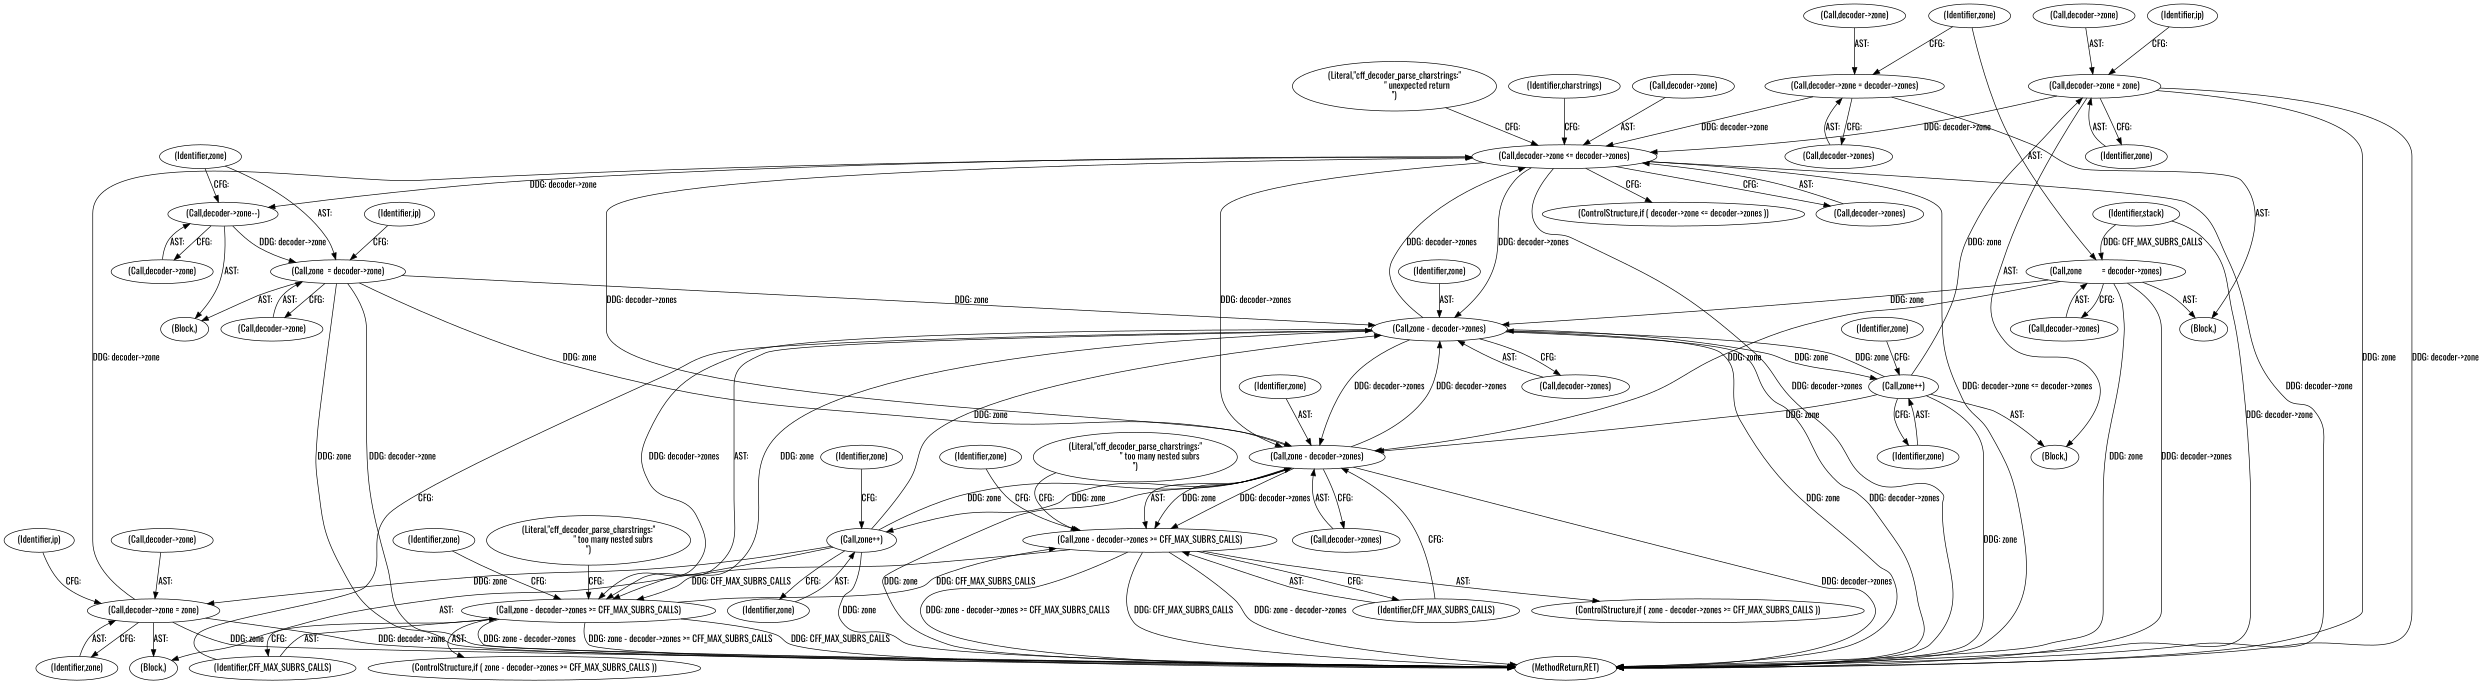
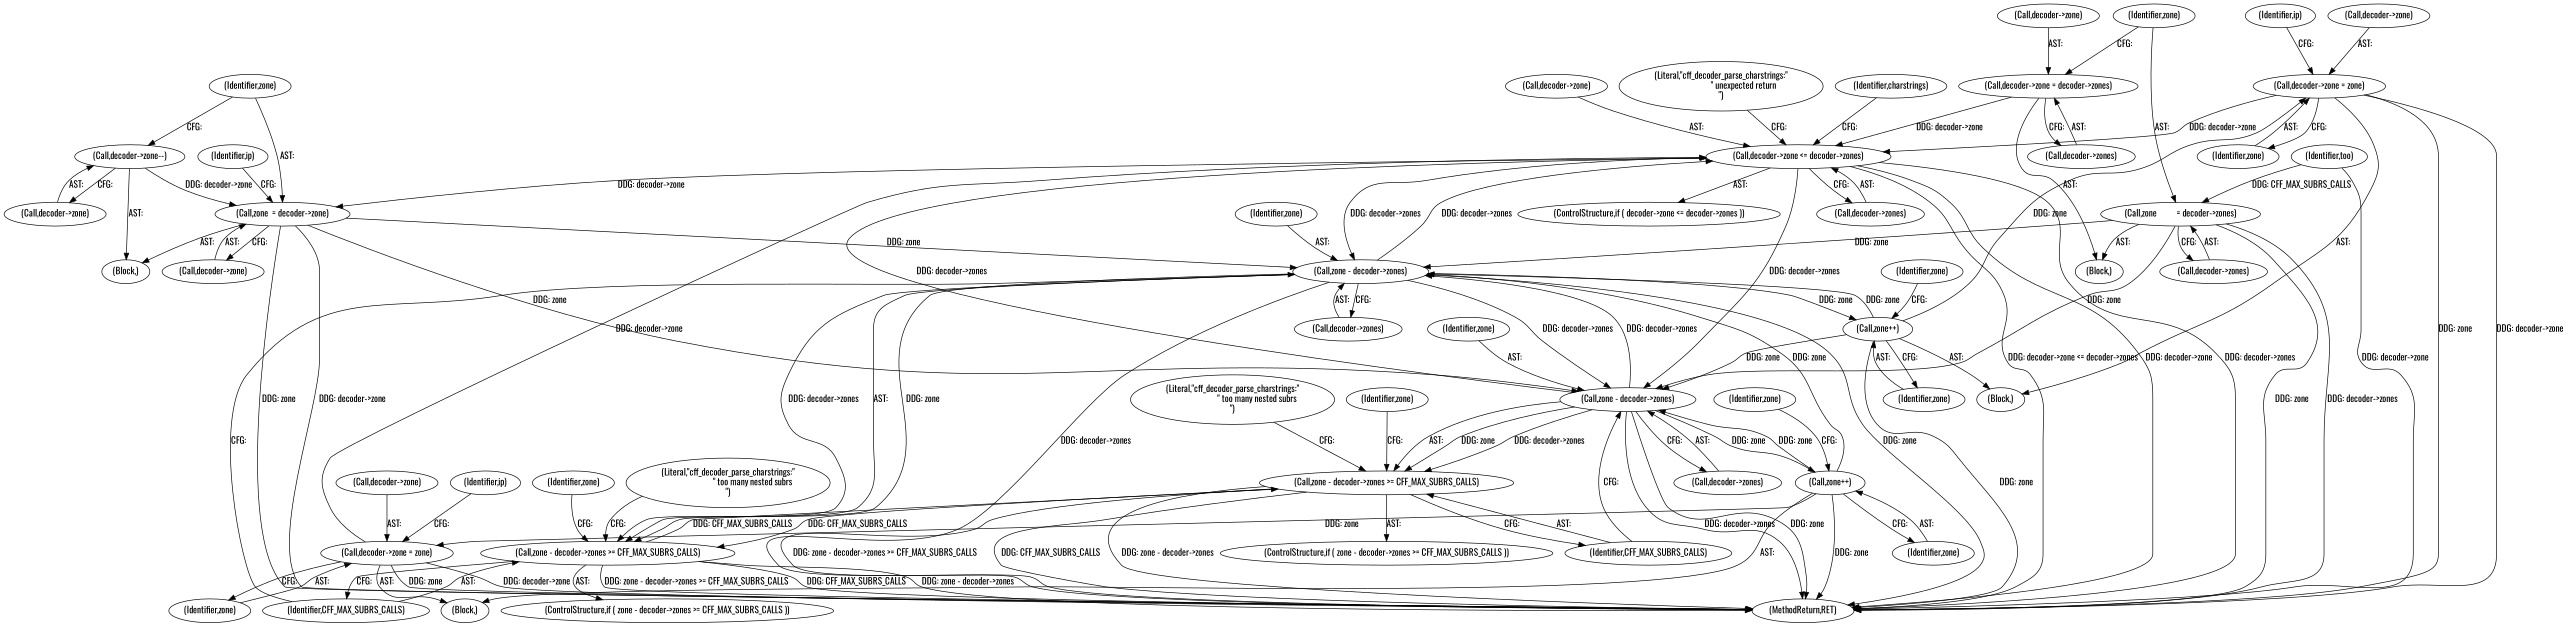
(603, 176) -> (1024, 168)
(1635, 185) -> (1741, 185)
(2136, 214) -> (2329, 157)
